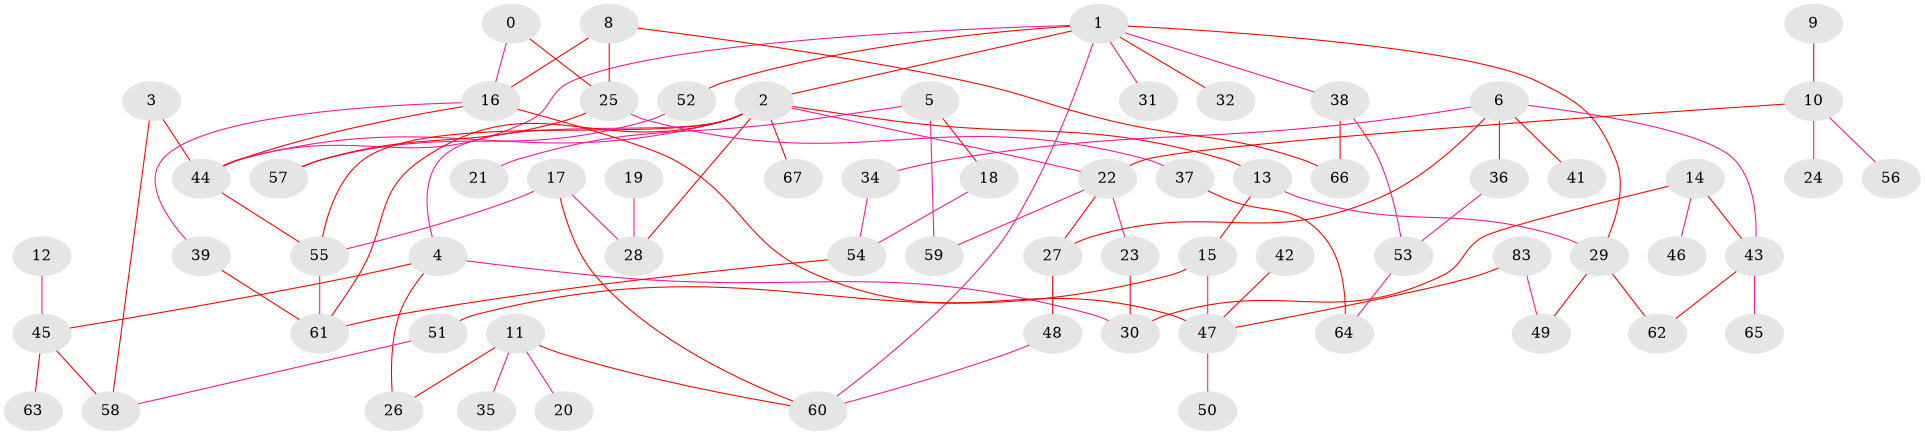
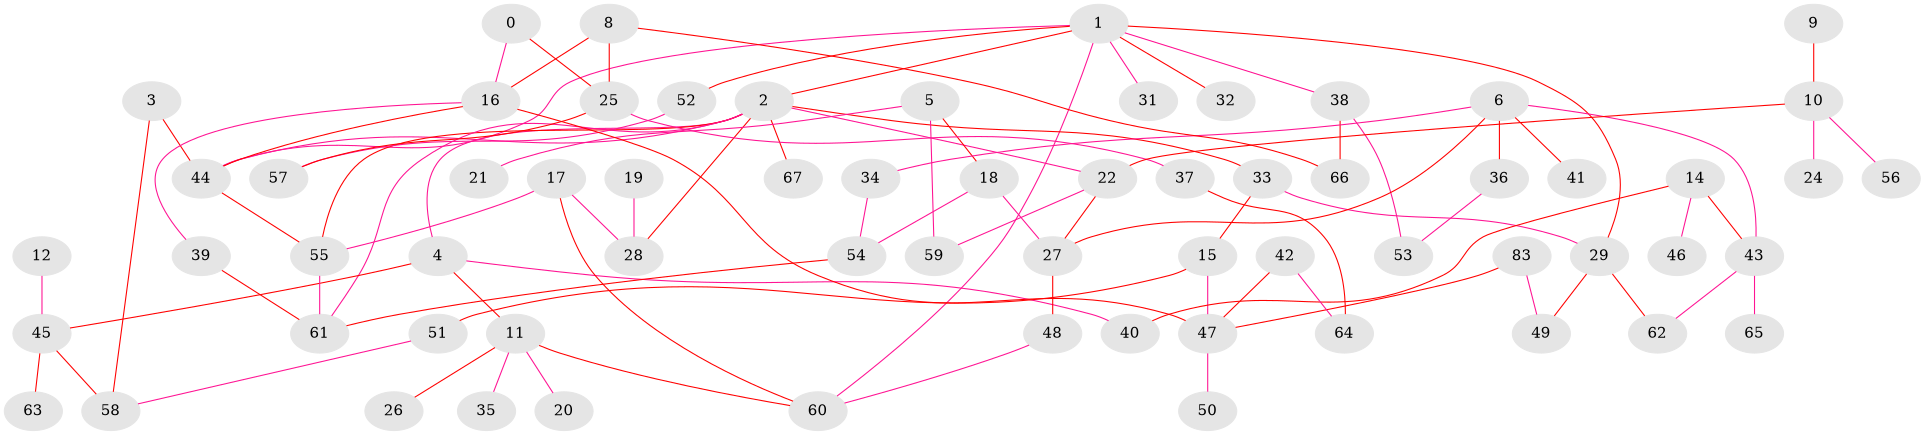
(430, 155) -> (430, 155)
(1263, 179) -> (1263, 179)
none -> (1025, 223)
(1130, 256) -> none
(1377, 291) -> (1315, 295)
(1706, 295) -> (1706, 295)
(395, 329) -> (477, 295)
(1130, 334) -> (1130, 334)
